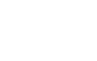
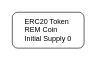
none -> (48, 30)
